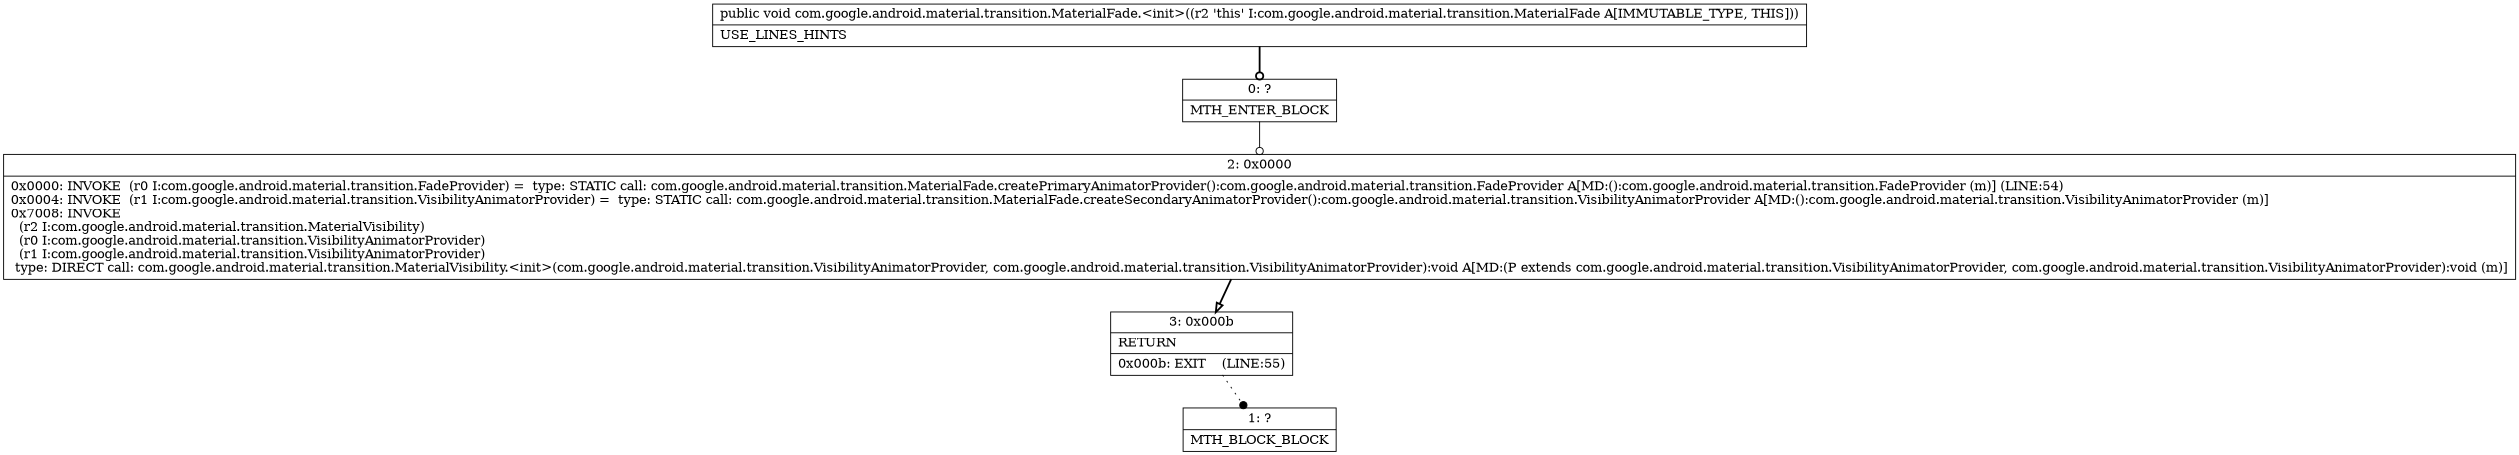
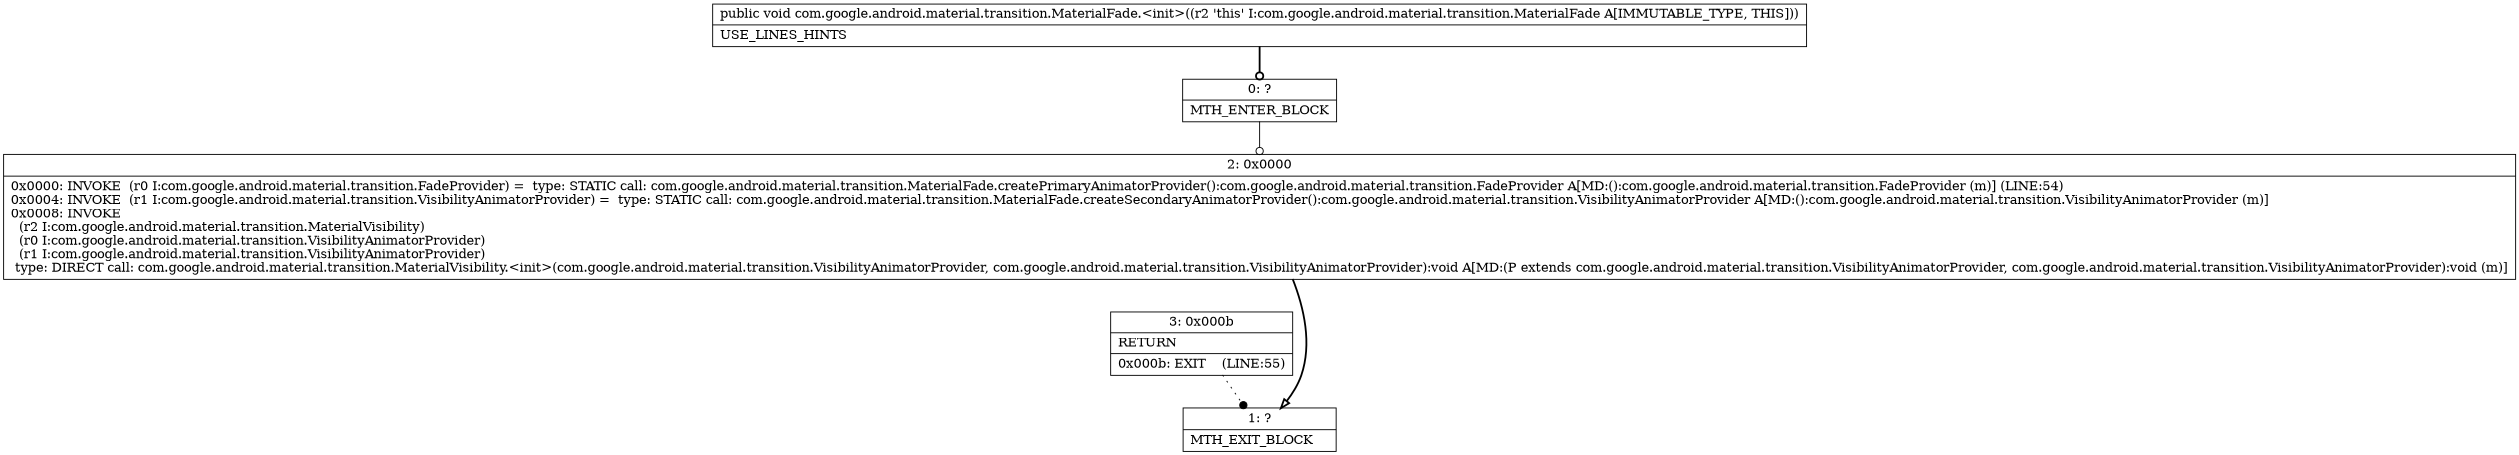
(70, 214) -> (70, 214)
(1225, 292) -> (1306, 341)
(1260, 440) -> (1252, 440)
